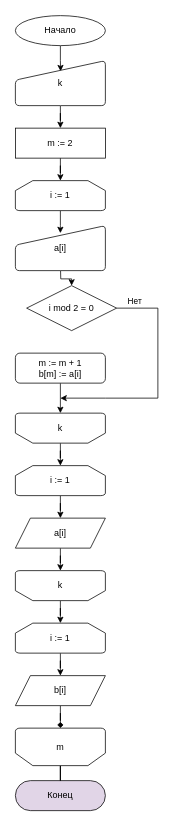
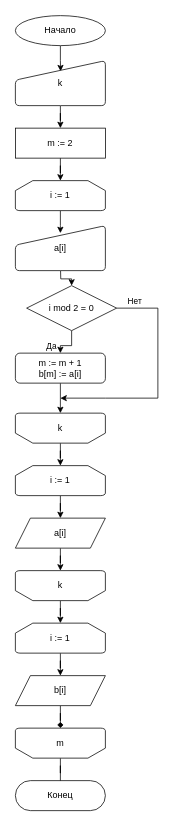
none -> (72, 344)
(60, 747) -> (60, 743)
(60, 795) -> (60, 795)
